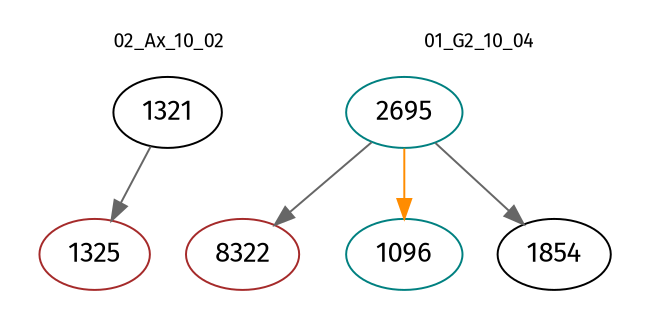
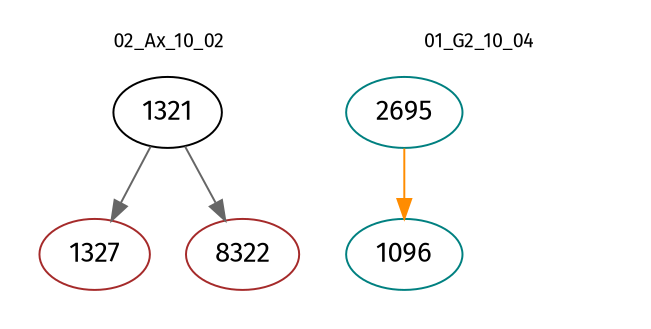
(345, 165) -> (200, 175)
(95, 254) -> (95, 254)
(554, 254) -> none
